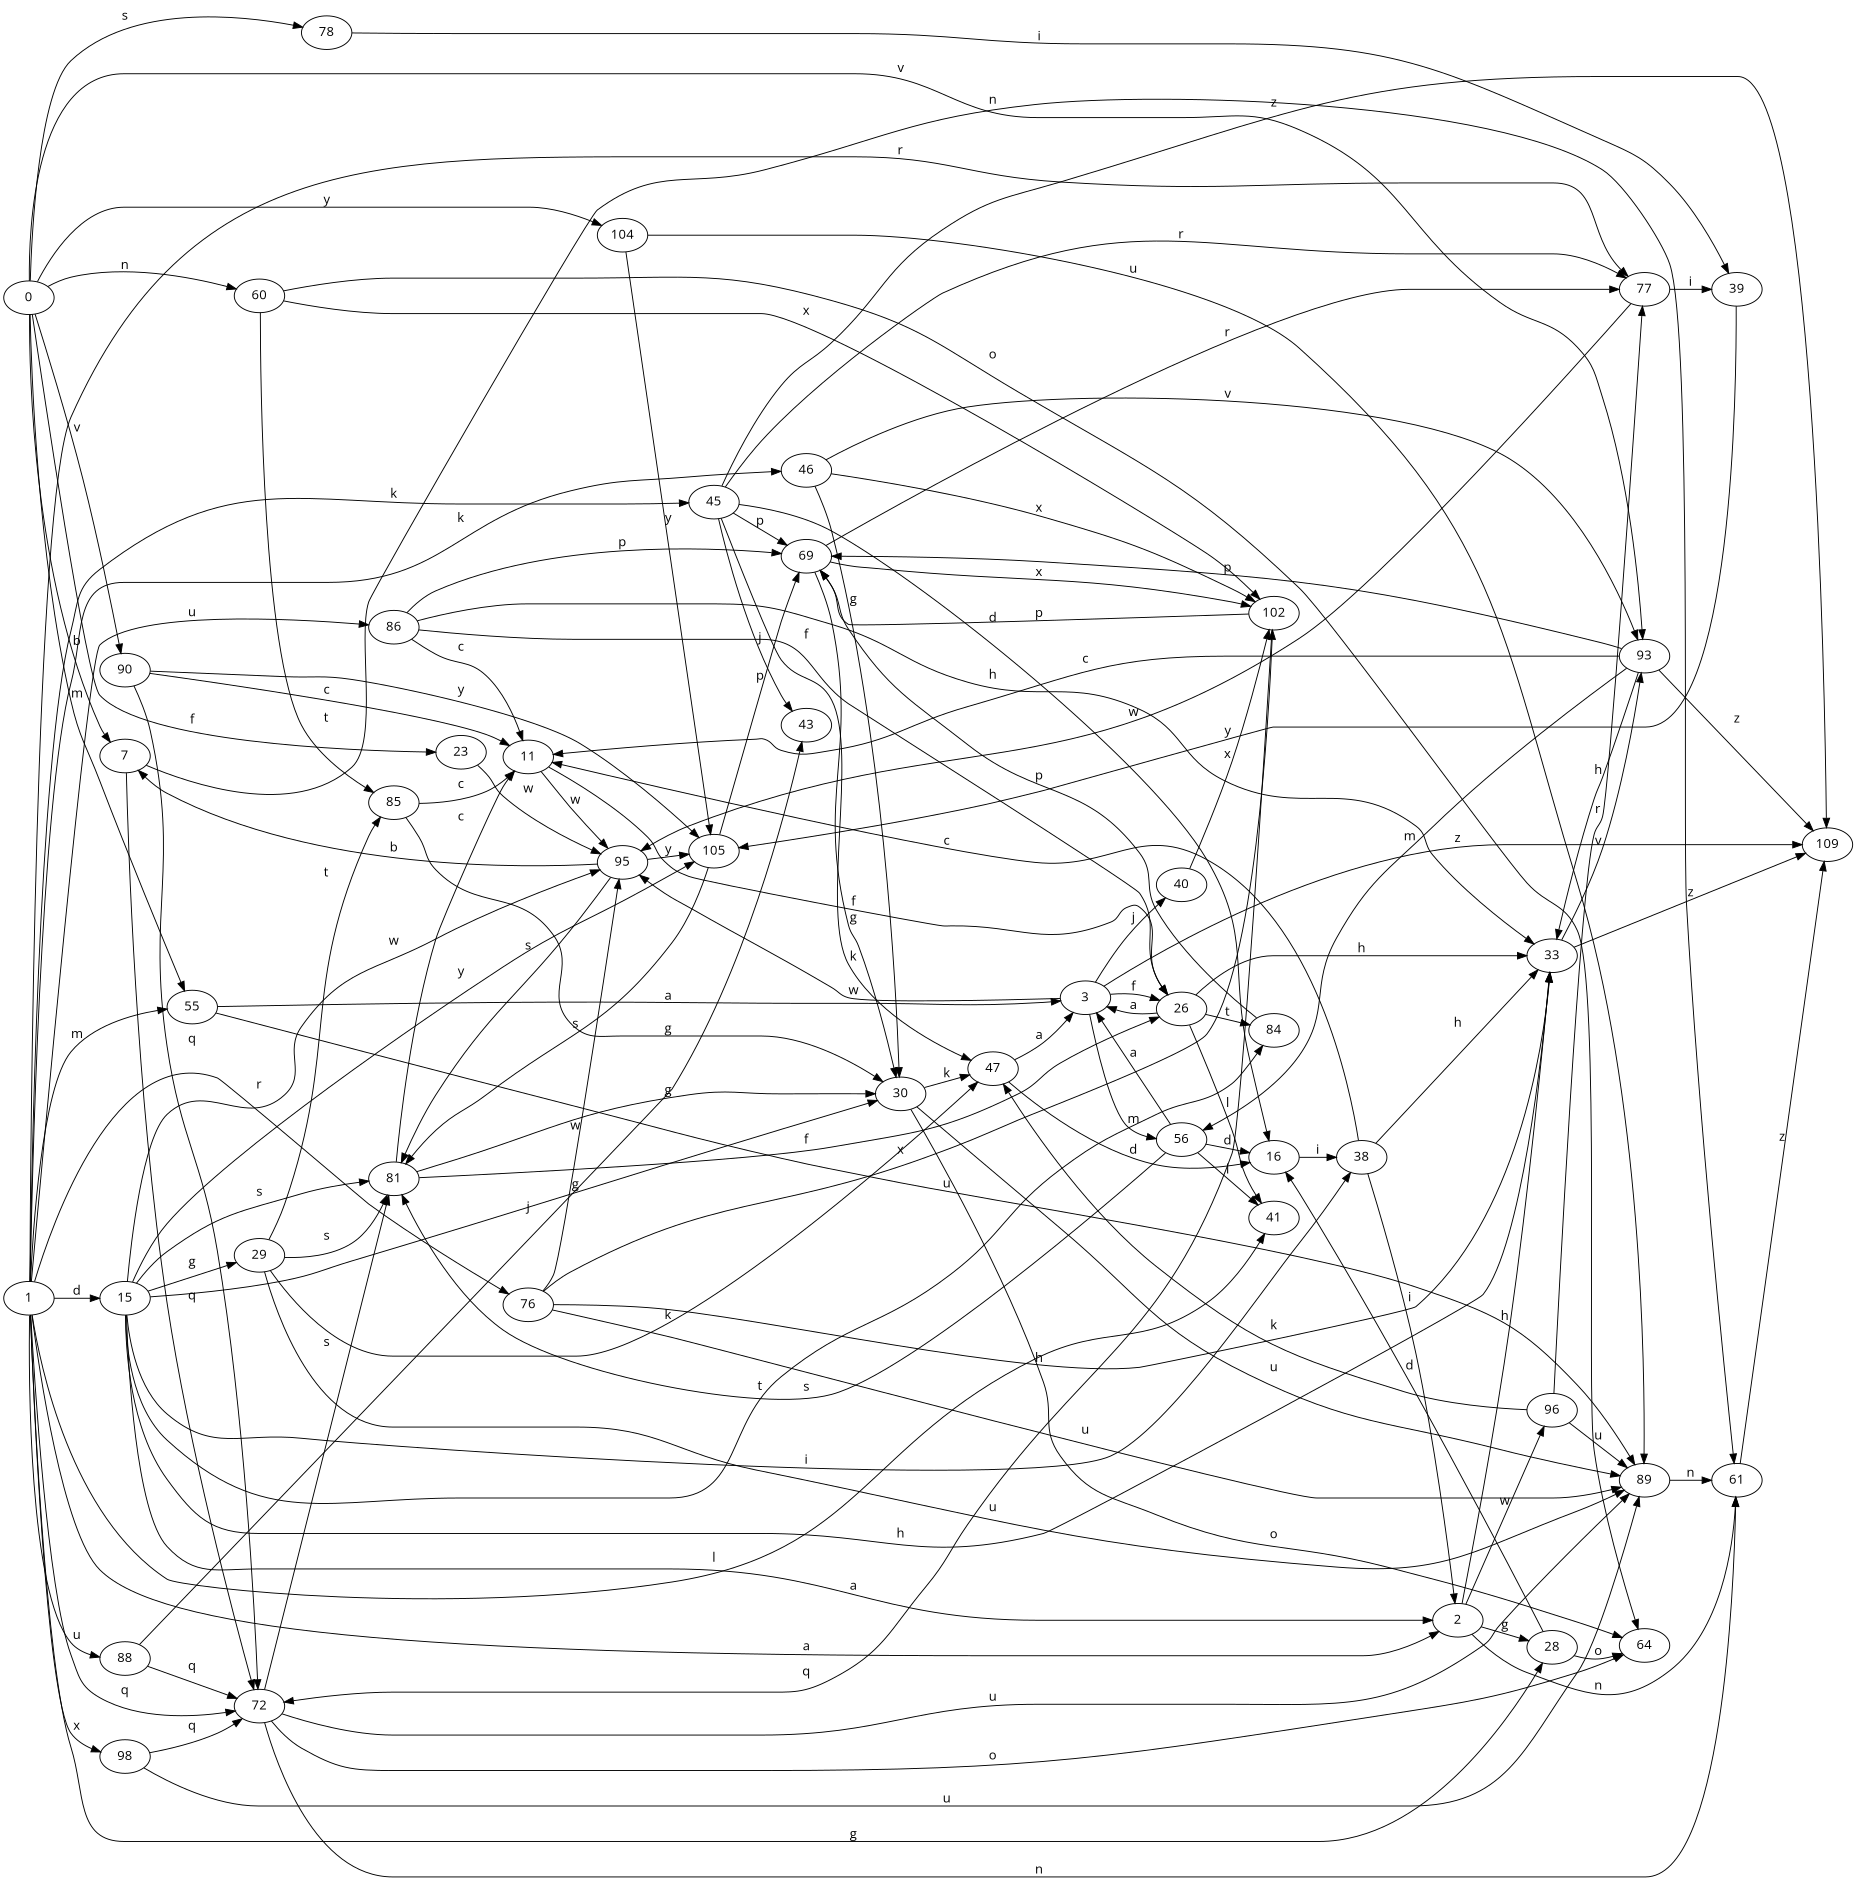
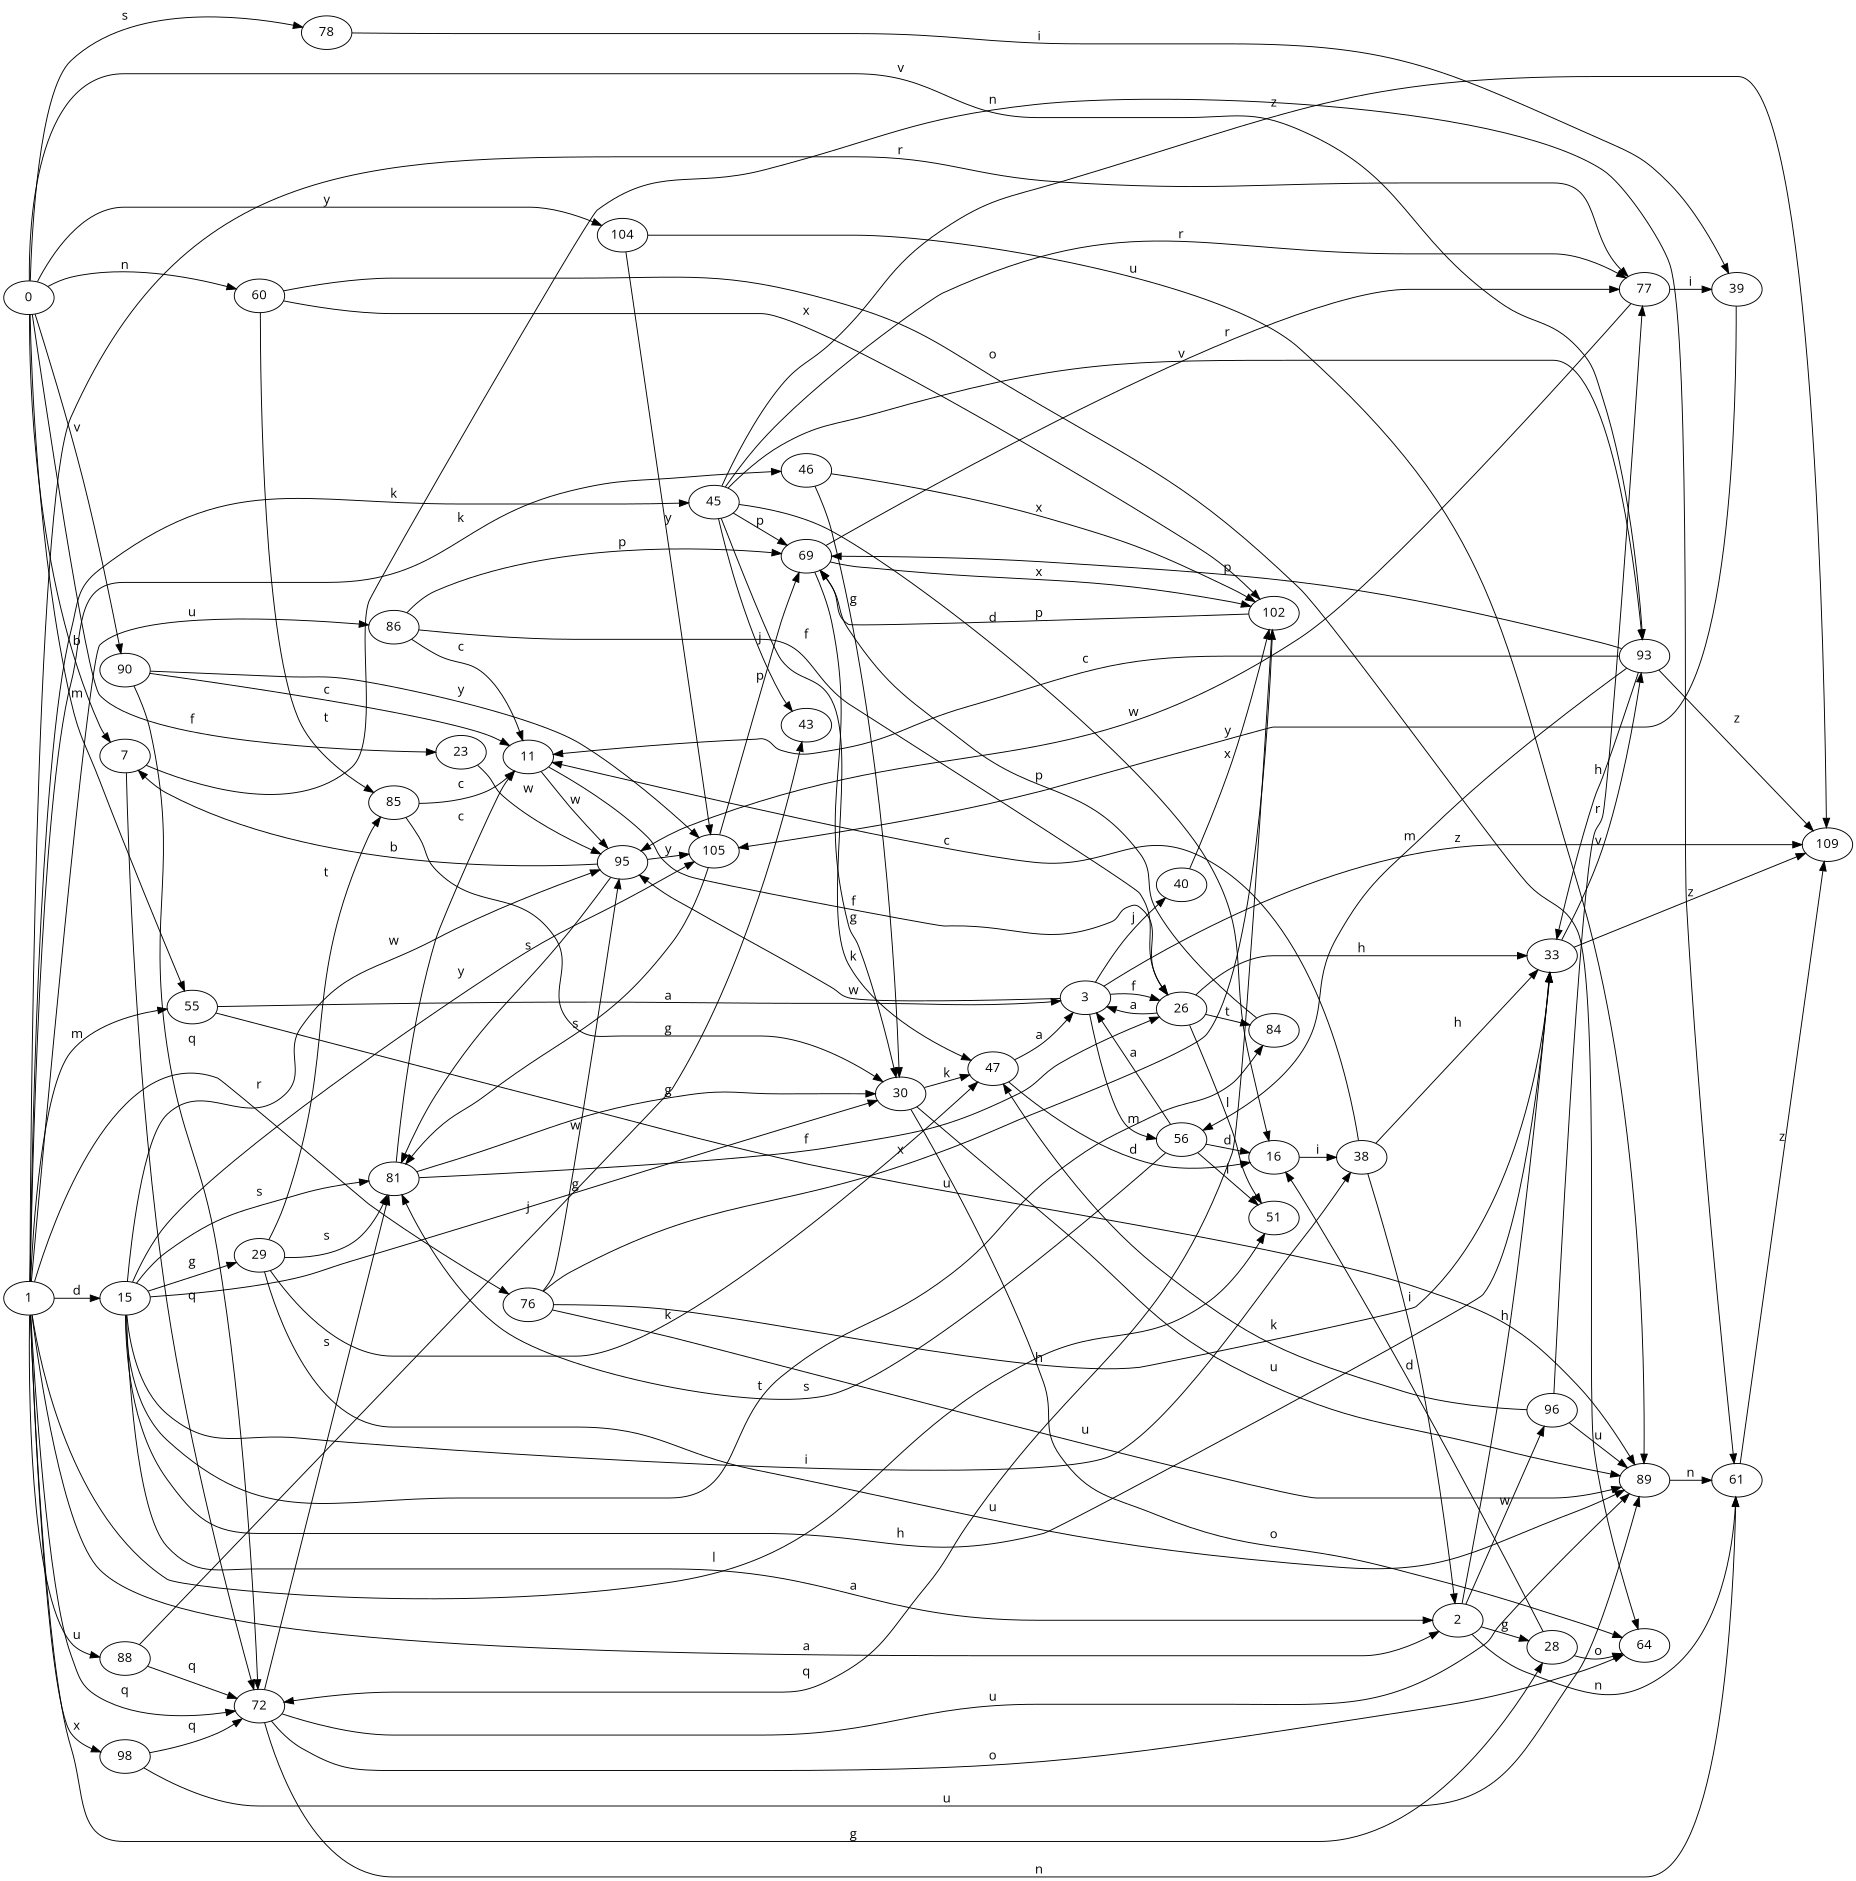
(1274, 405) -> (1275, 360)
(977, 684) -> none
(1274, 1218) -> (1274, 1218)
